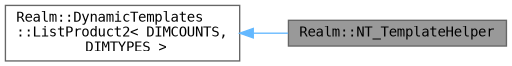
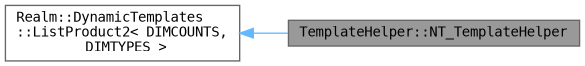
(397, 33) -> (434, 33)
